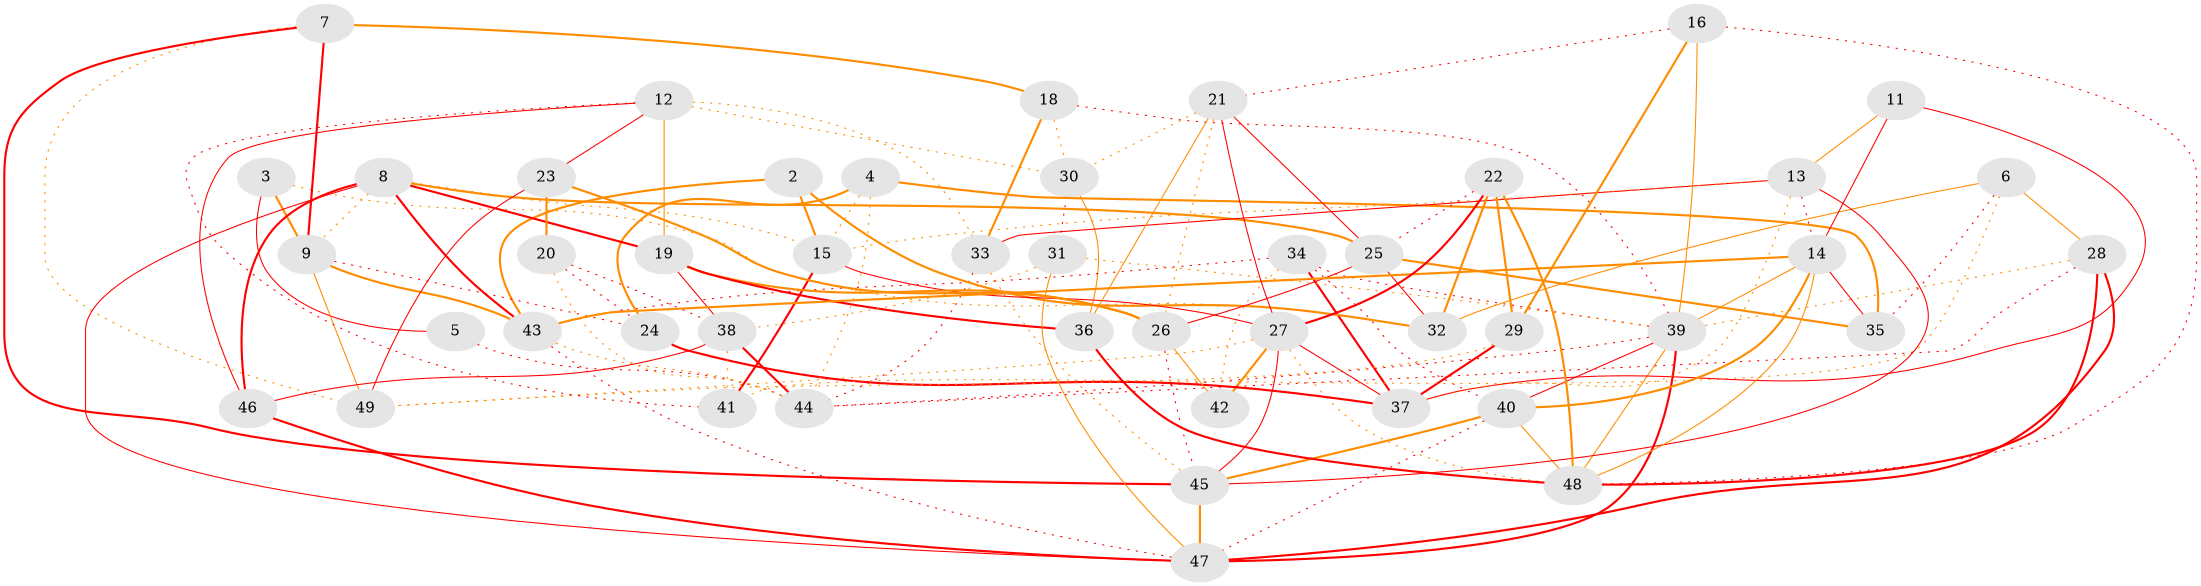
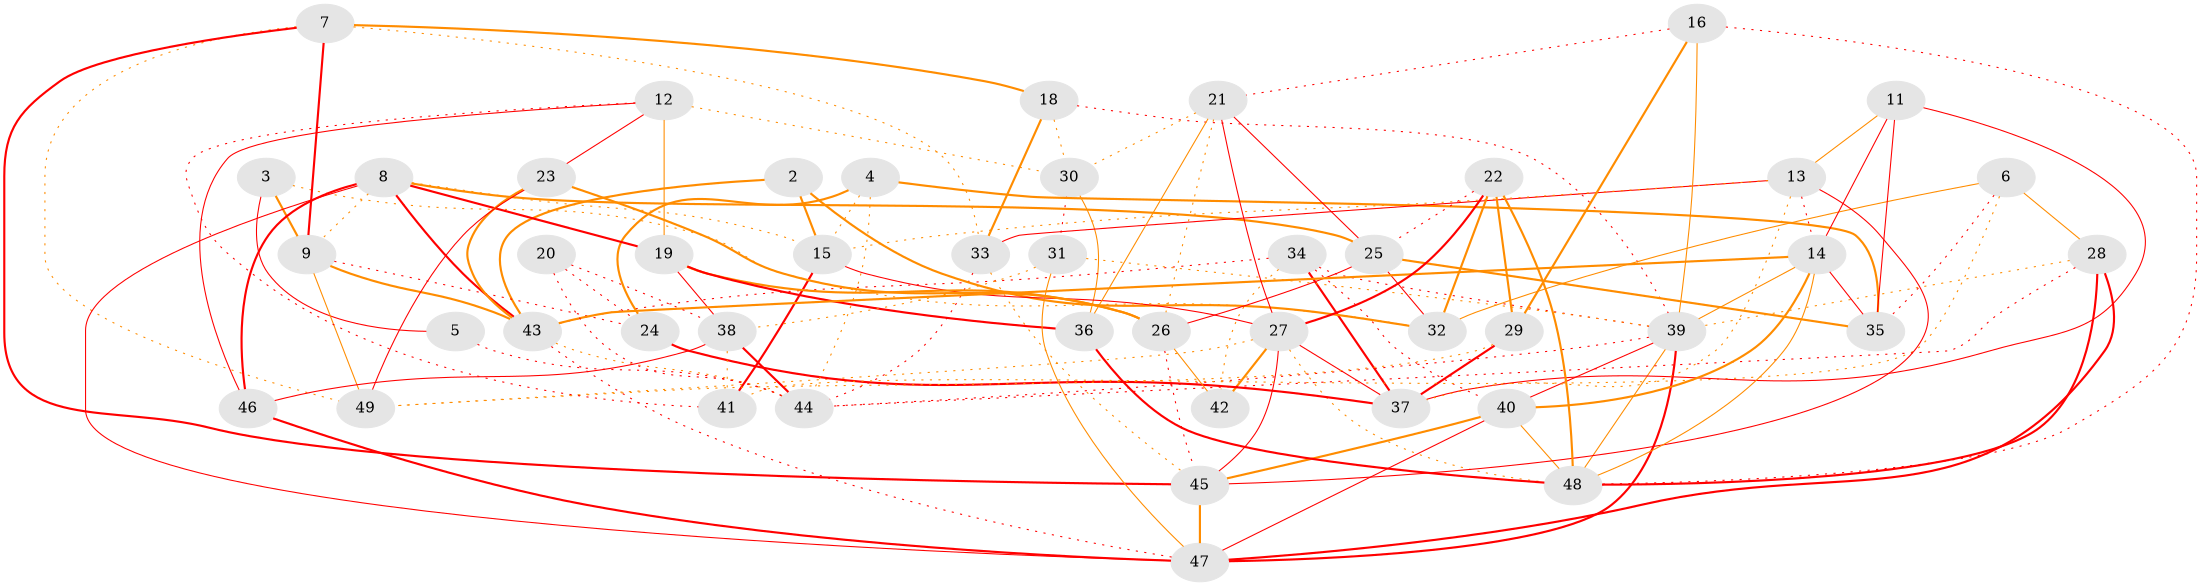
(845, 128) -> (698, 73)
(546, 216) -> (468, 250)
none -> (1886, 216)
(617, 354) -> (617, 354)
(1353, 486) -> (1353, 486)
